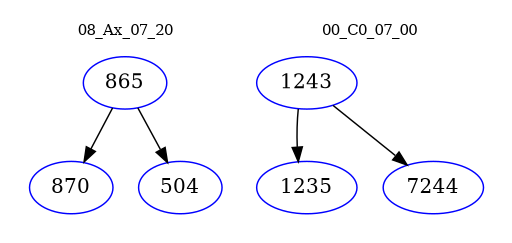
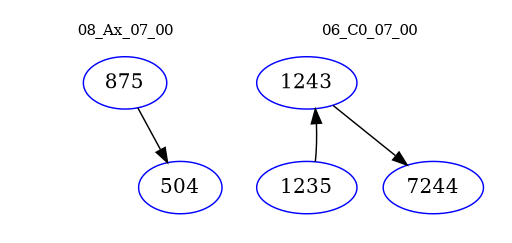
(126, 31) -> (126, 31)
(370, 31) -> (370, 31)
(125, 83) -> (125, 83)
(297, 128) -> (317, 143)
(71, 188) -> none
